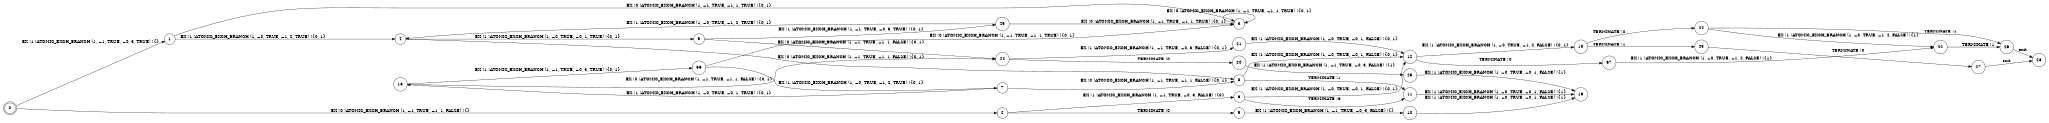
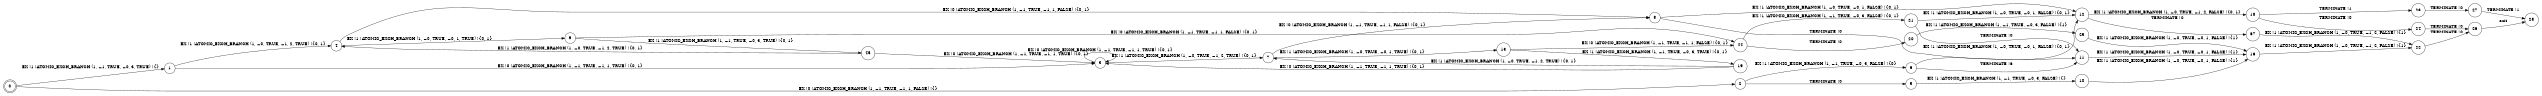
(1941, 32) -> (2447, 27)
(1819, 41) -> (2334, 51)
none -> (1994, 41)
(1978, 45) -> (2447, 32)
none -> (1183, 60)
(2007, 61) -> (2503, 10)
(699, 68) -> (1740, 66)
(1325, 78) -> (1826, 32)
